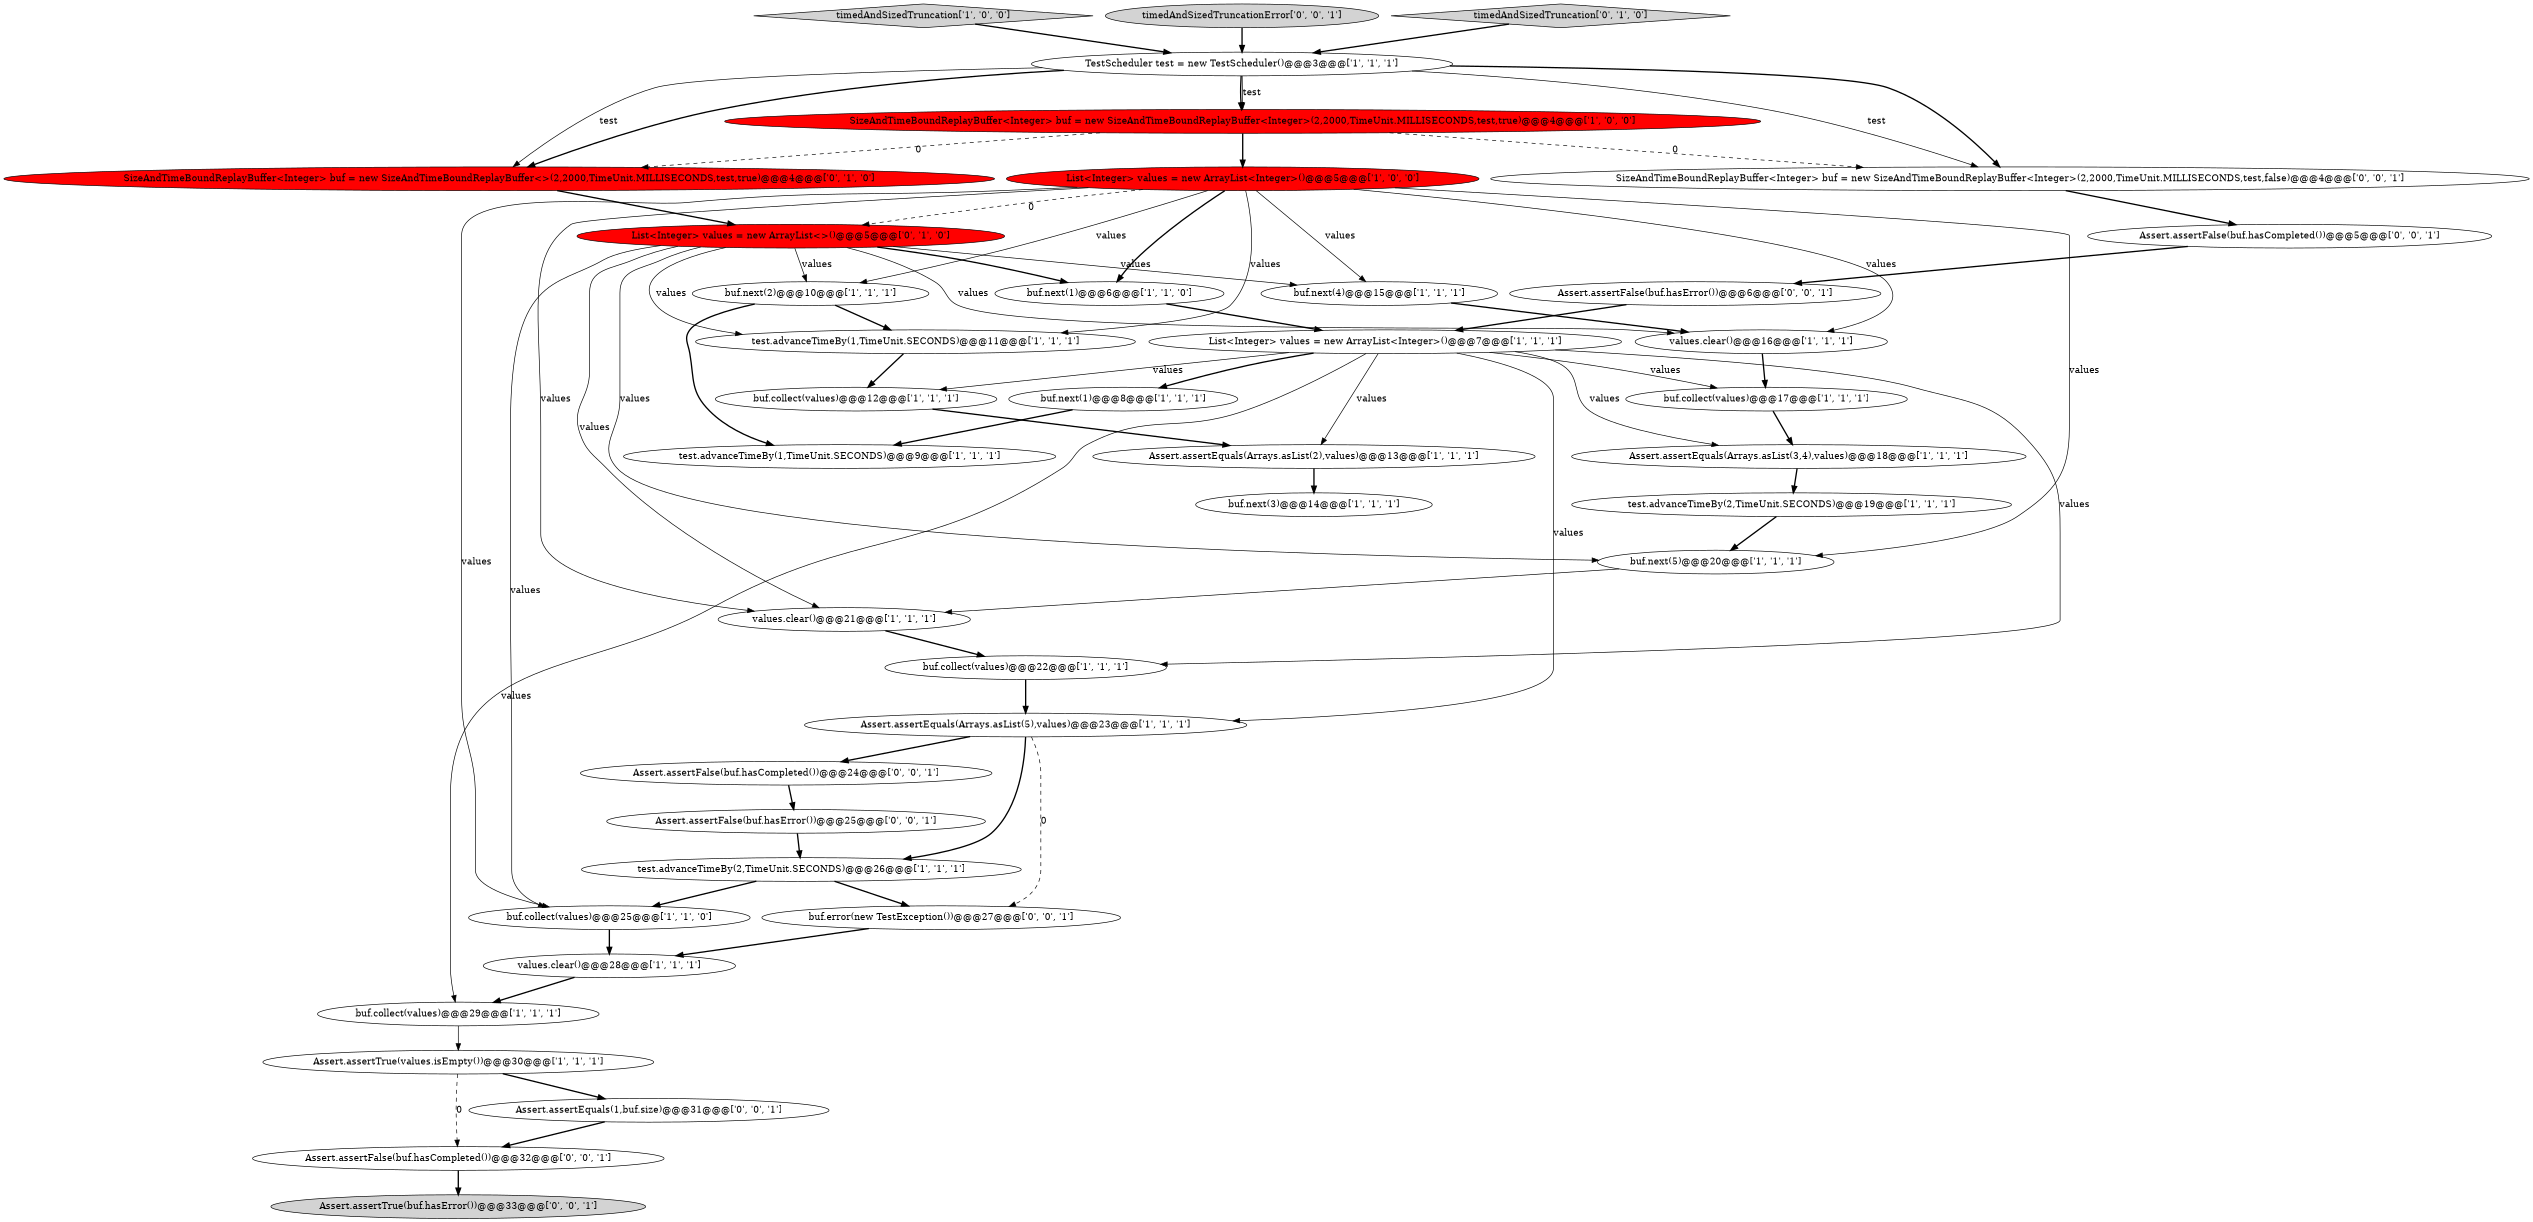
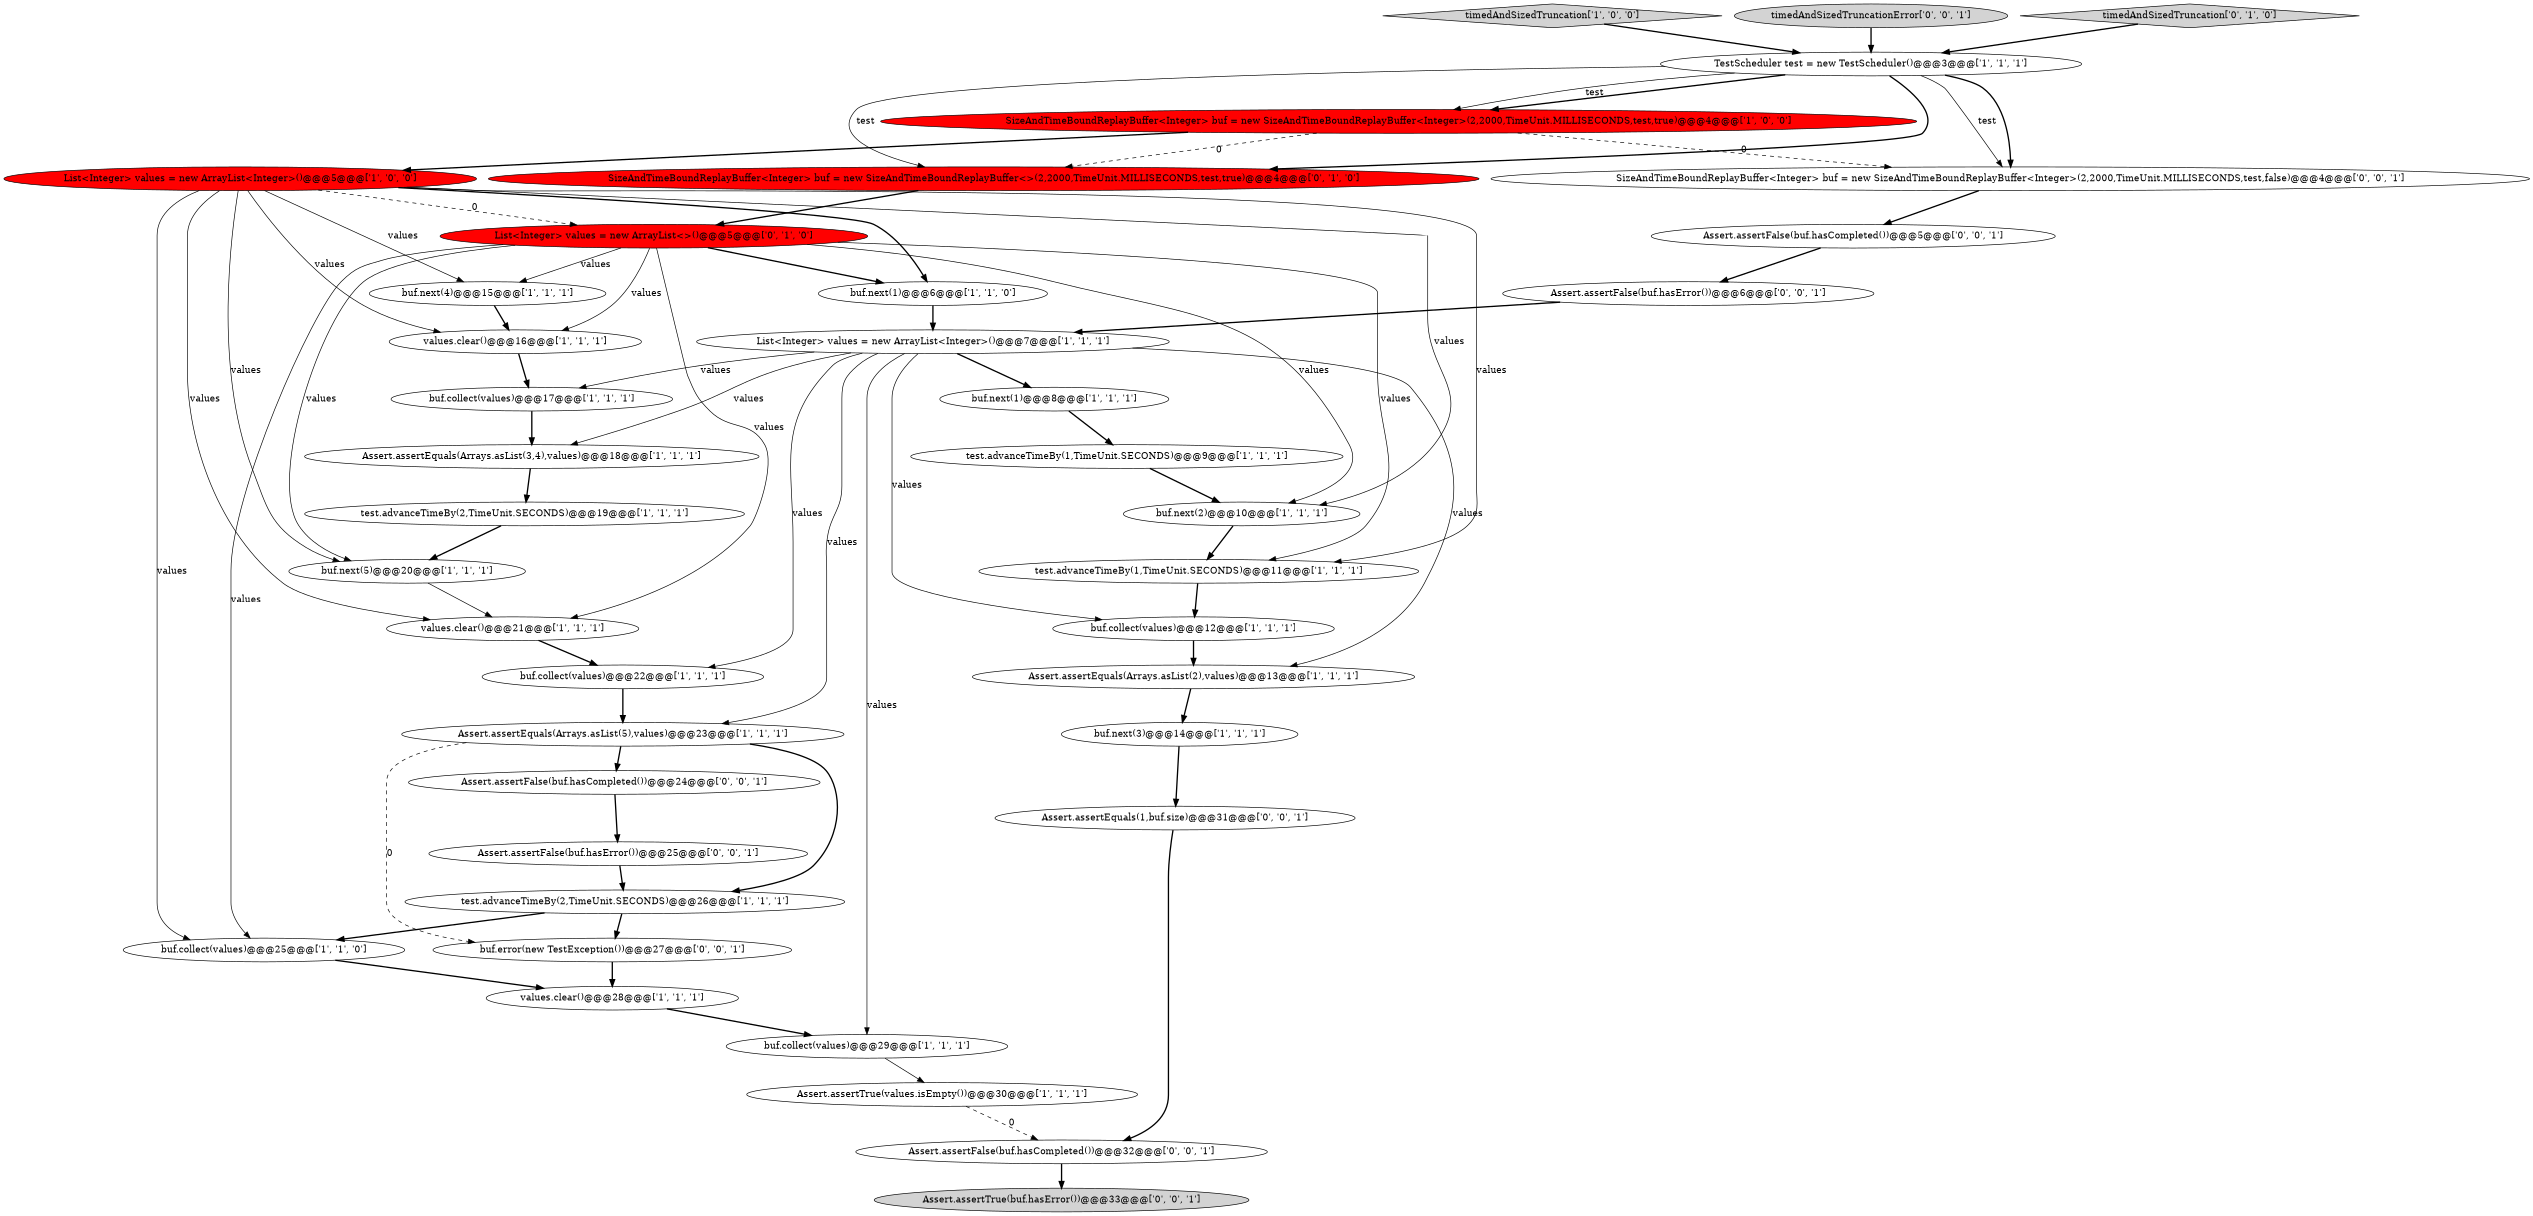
(692, 370) -> (1181, 484)
(551, 1085) -> (1178, 773)
